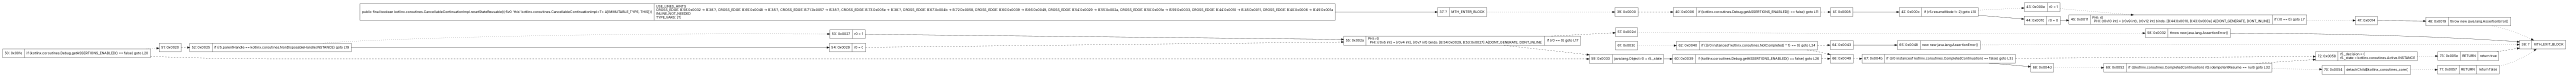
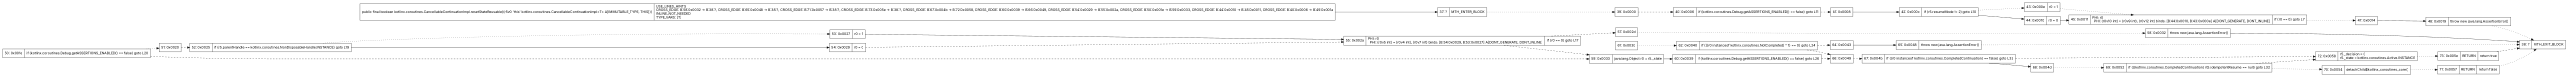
(1950, 45) -> (1950, 45)
